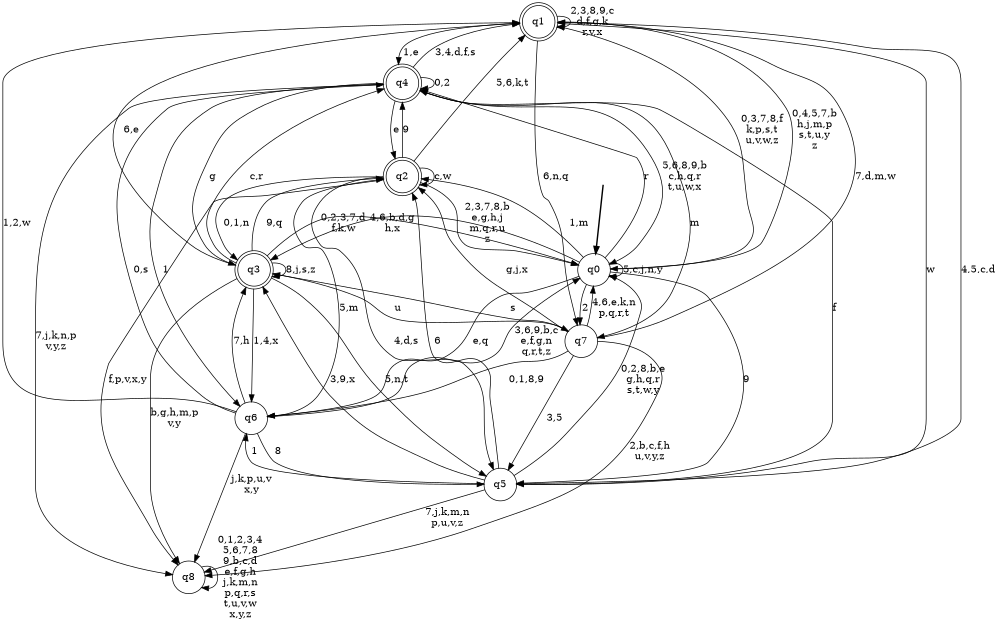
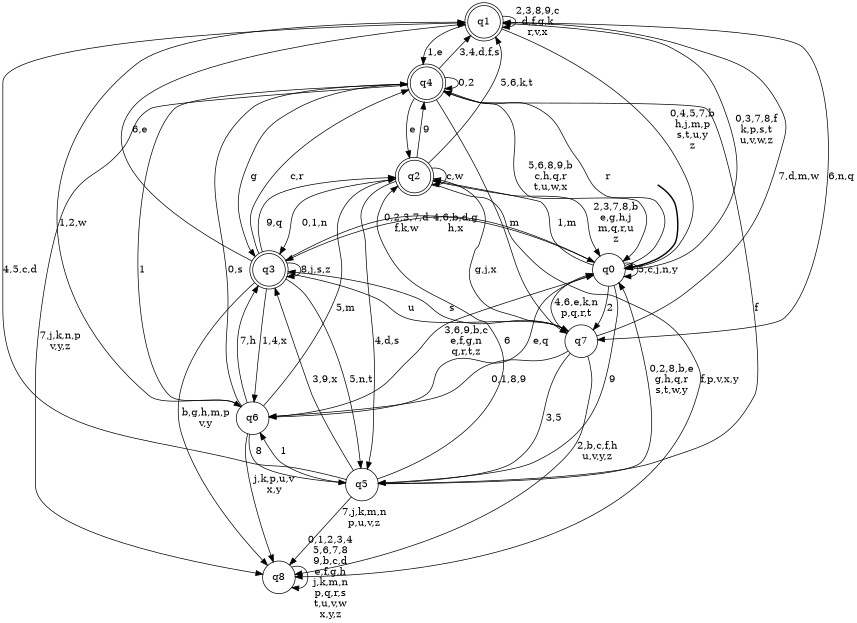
(926, 275) -> none
